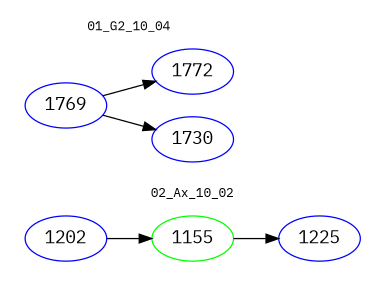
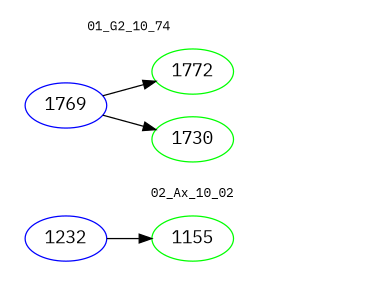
(129, 27) -> (129, 27)
(193, 72) -> (193, 72)
(193, 139) -> (193, 139)
(66, 239) -> (66, 239)
(320, 239) -> none
